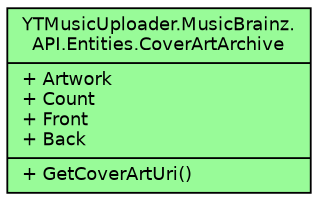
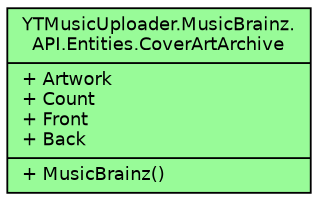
(108, 175) -> (94, 175)
